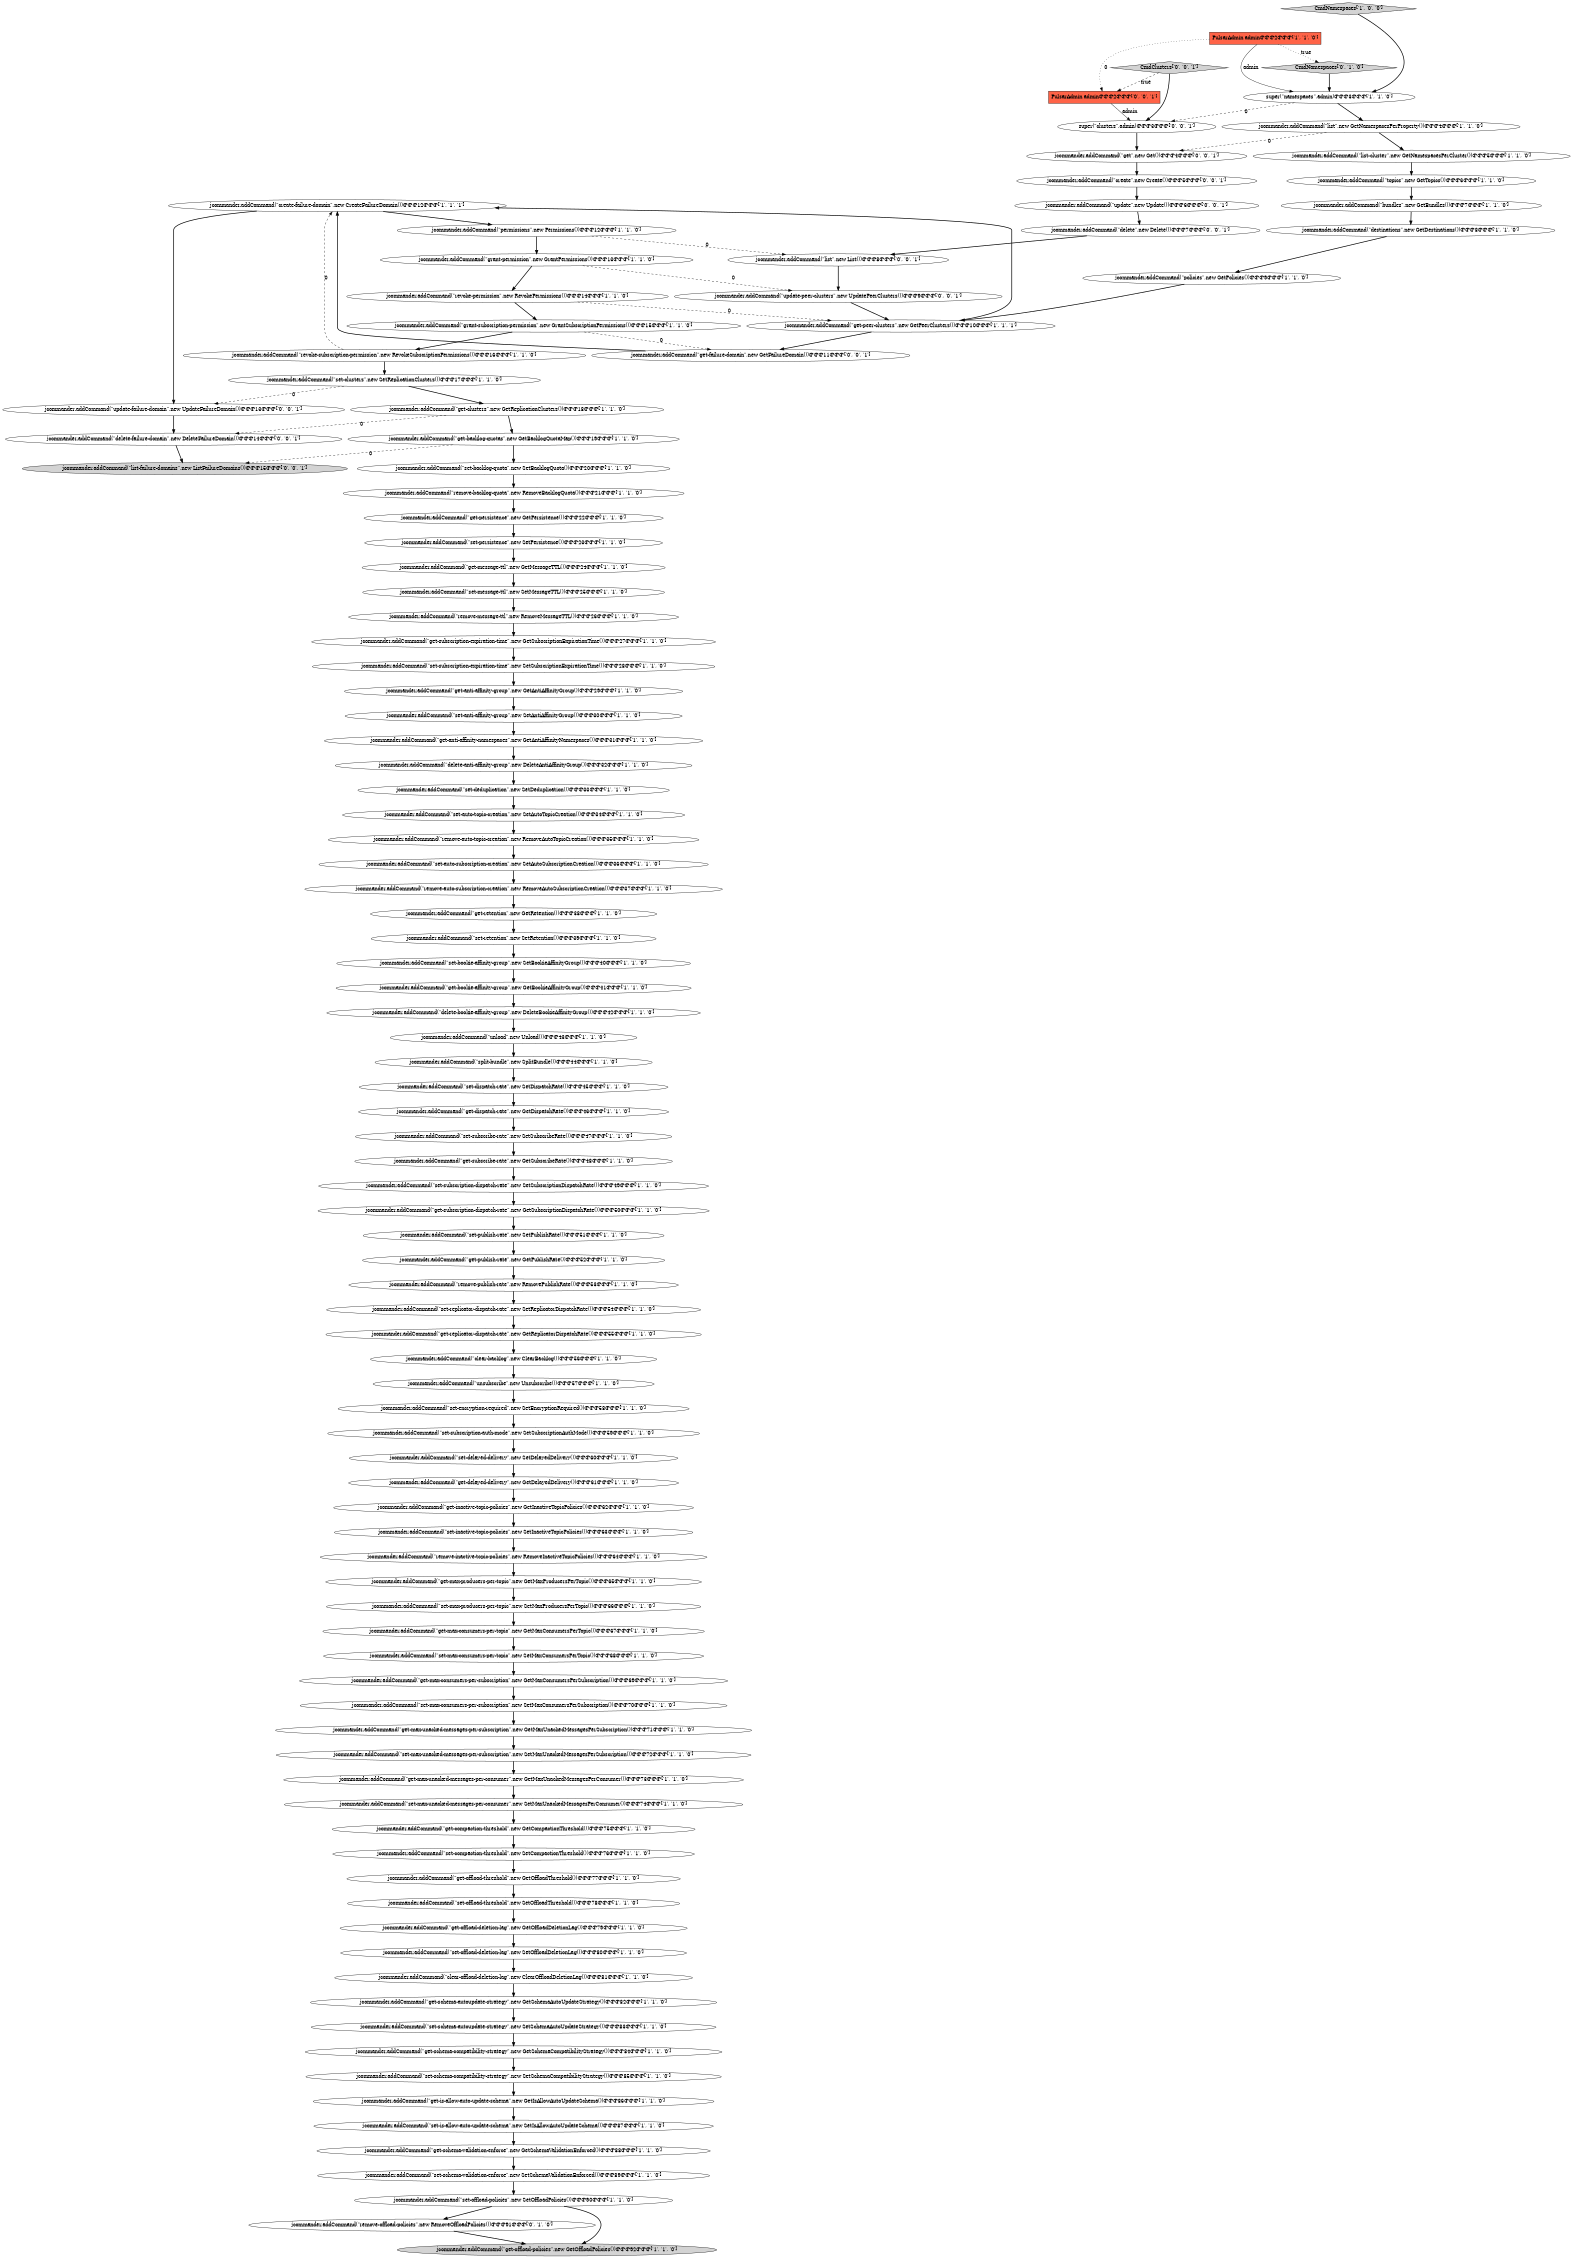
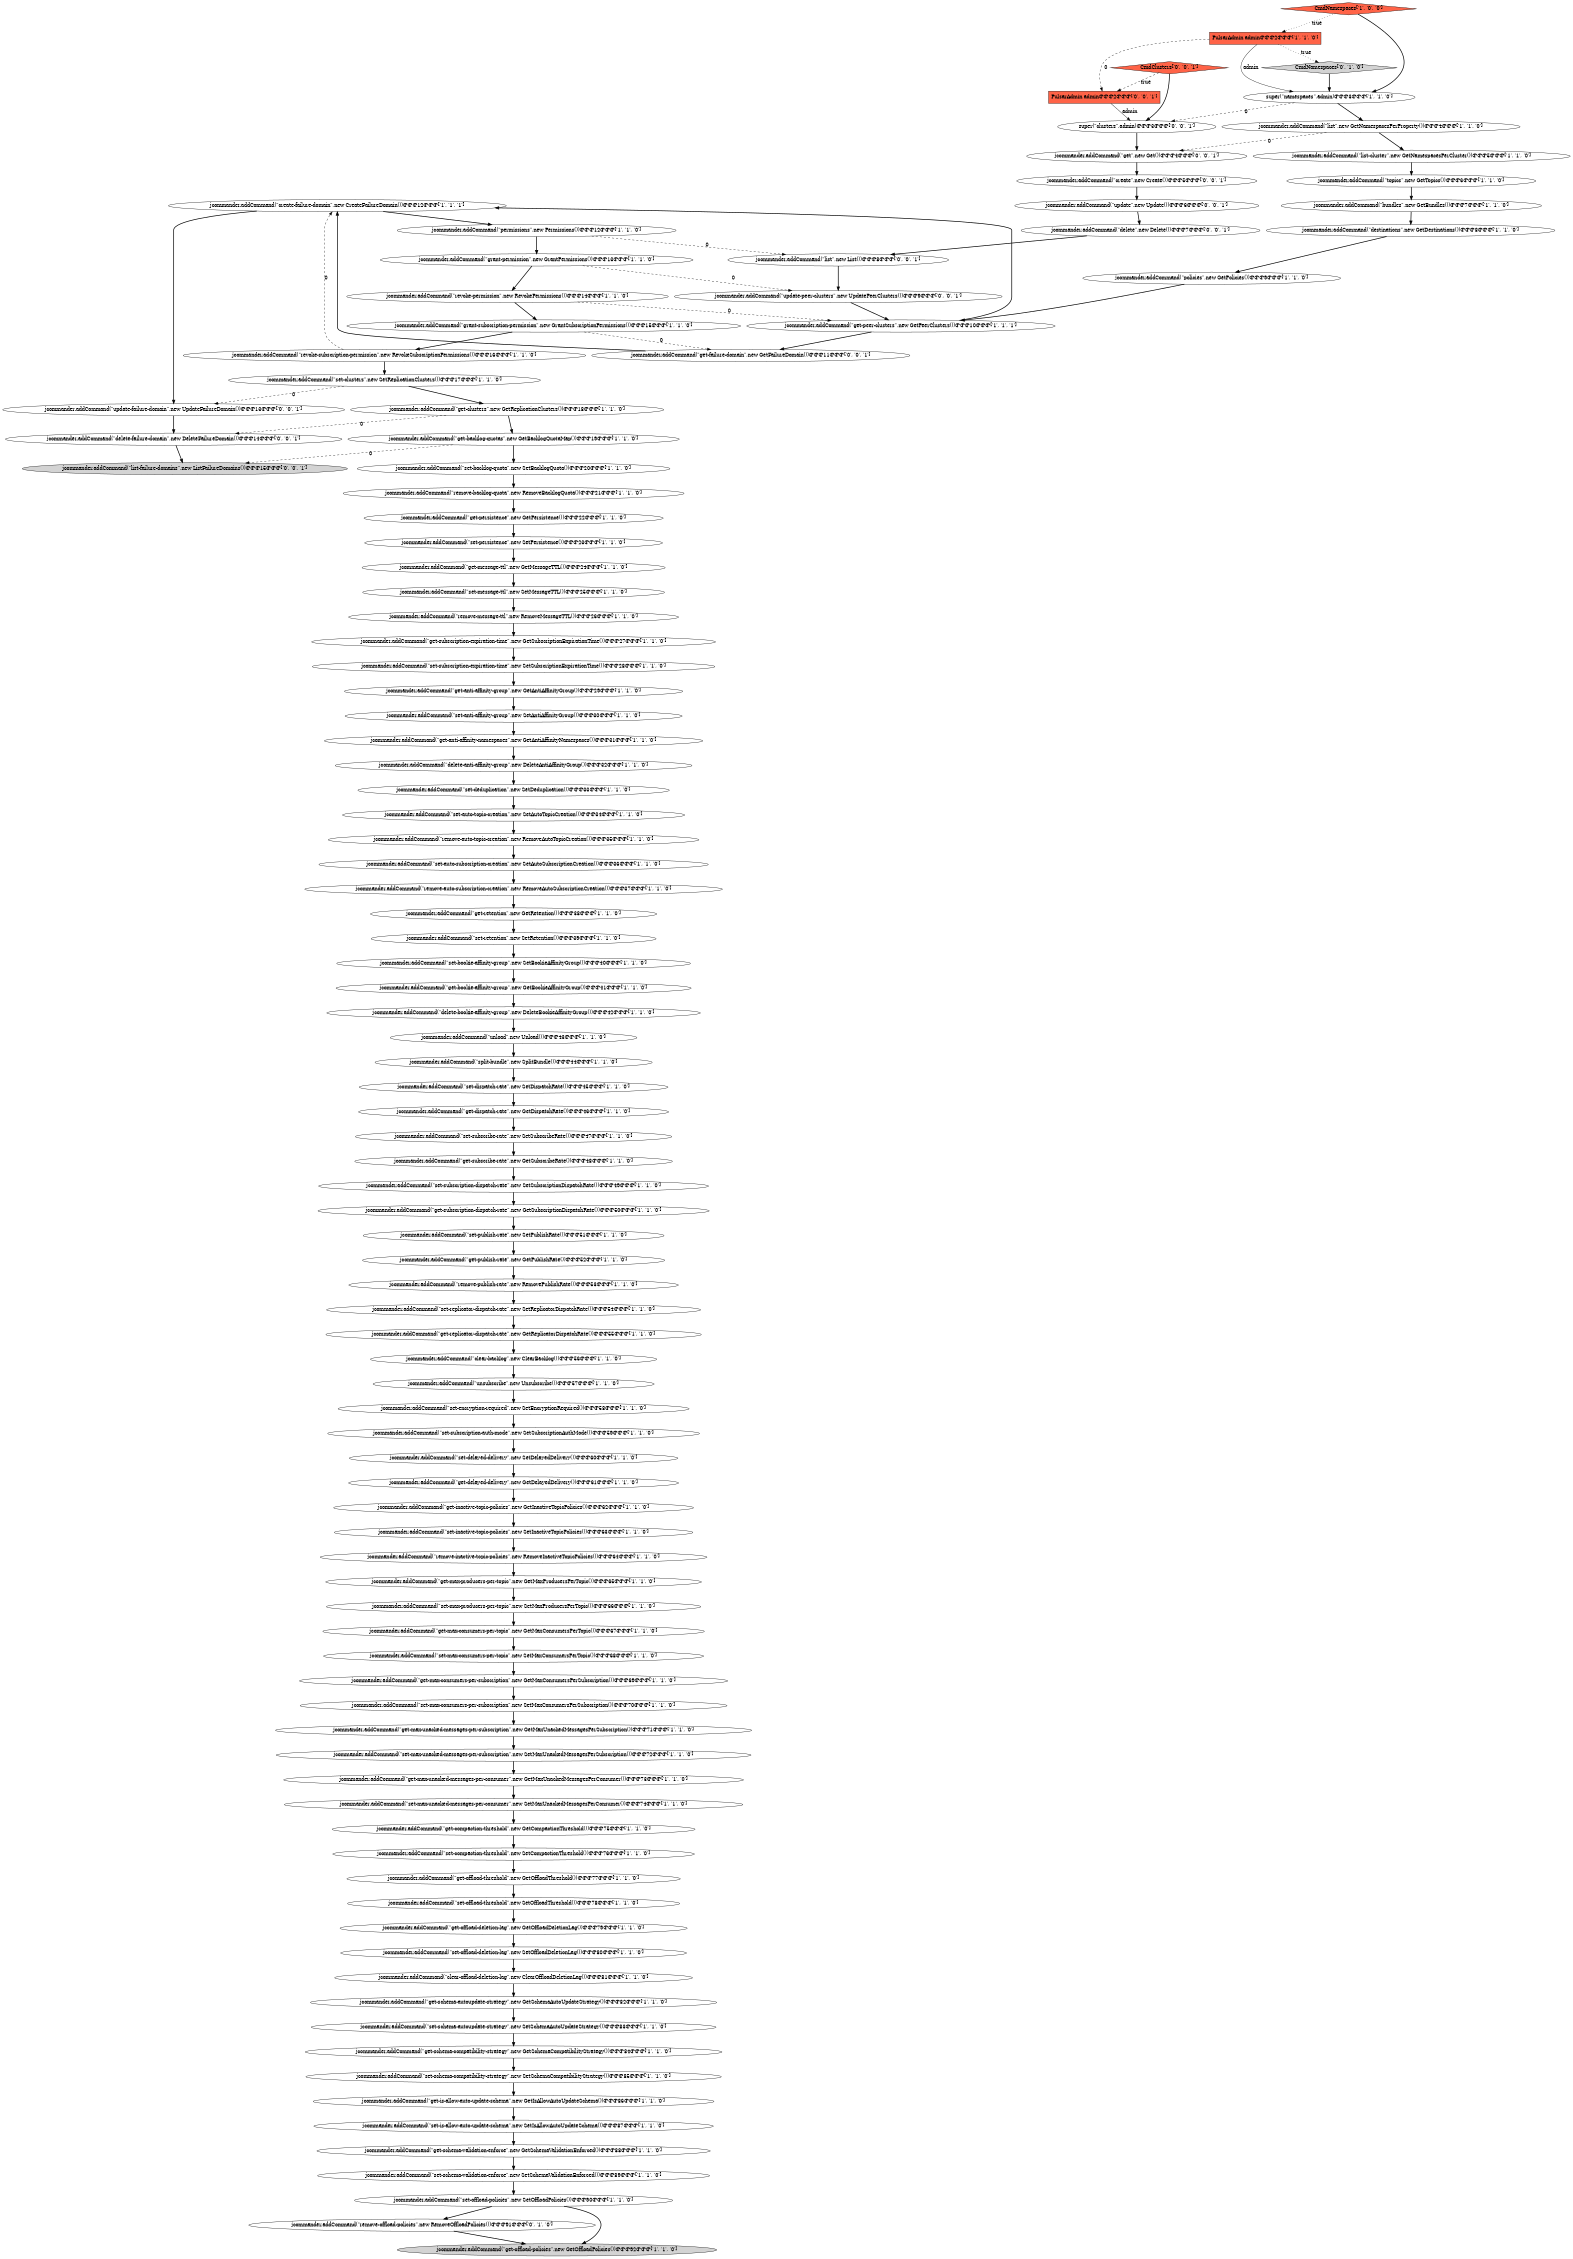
(1349, 9) -> (1349, 9)
none -> (1310, 22)
(1142, 46) -> (1142, 46)
(1169, 68) -> (1169, 68)
